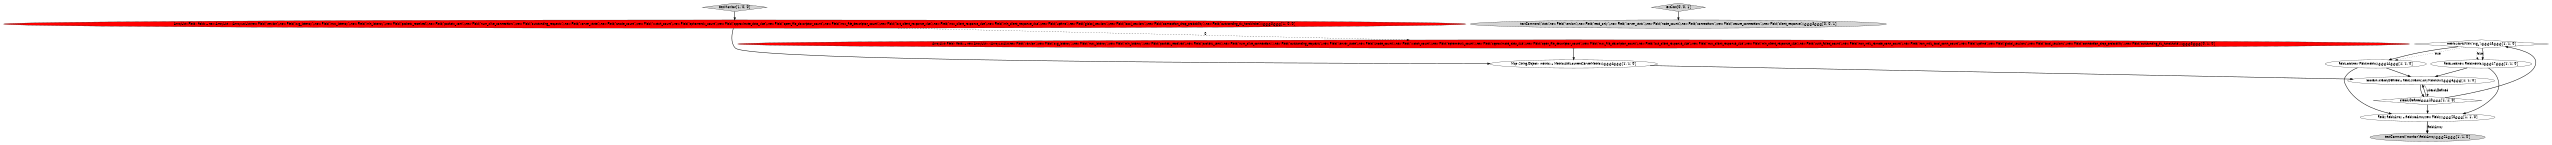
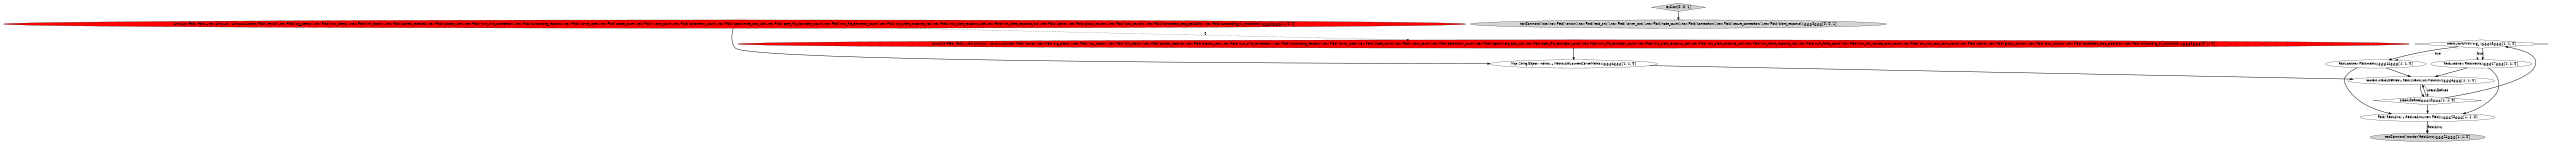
(735, 7) -> none
